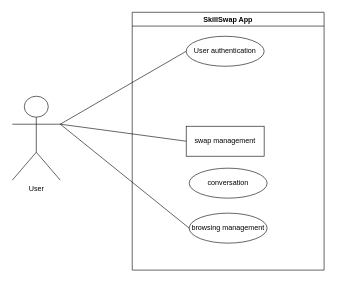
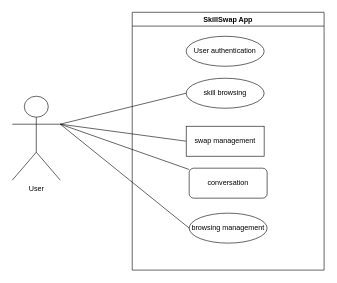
(125, 87) -> (128, 148)
none -> (225, 93)
none -> (126, 108)
(228, 183) -> (228, 183)
